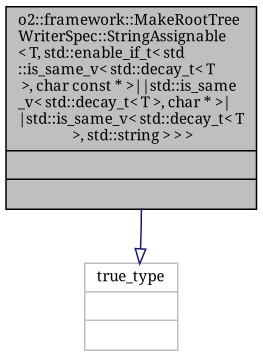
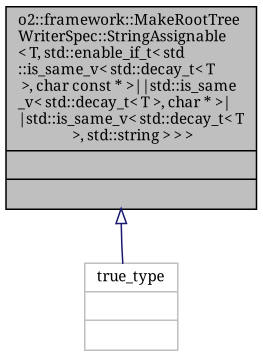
(141, 229) -> (122, 244)
